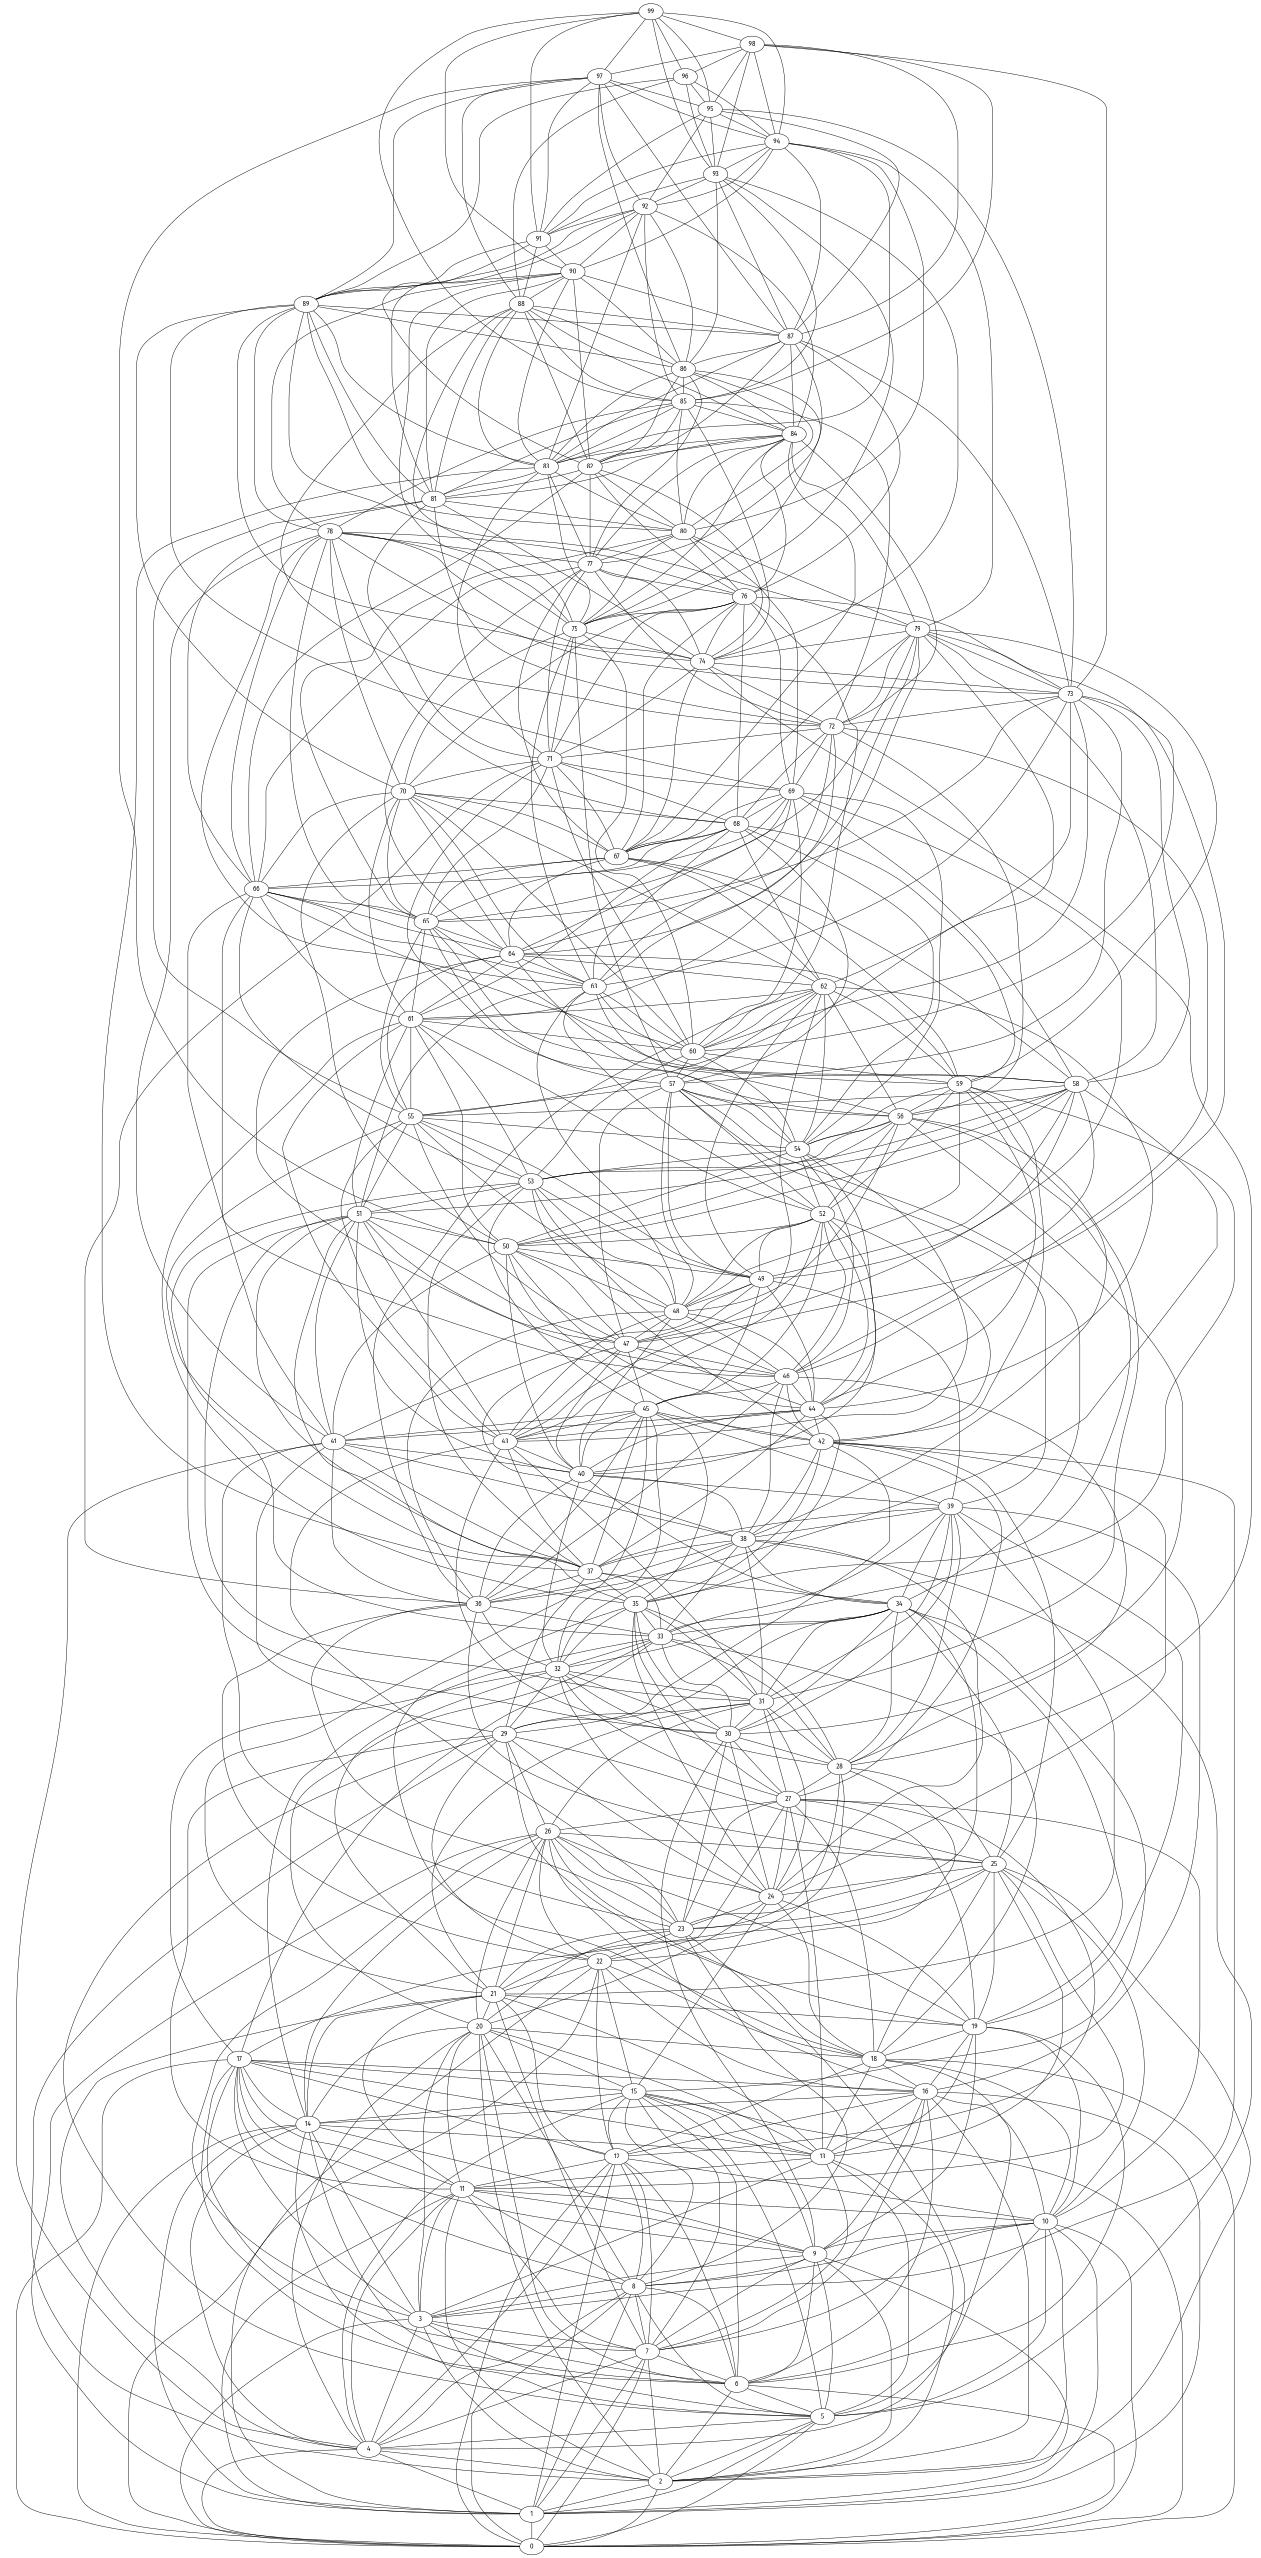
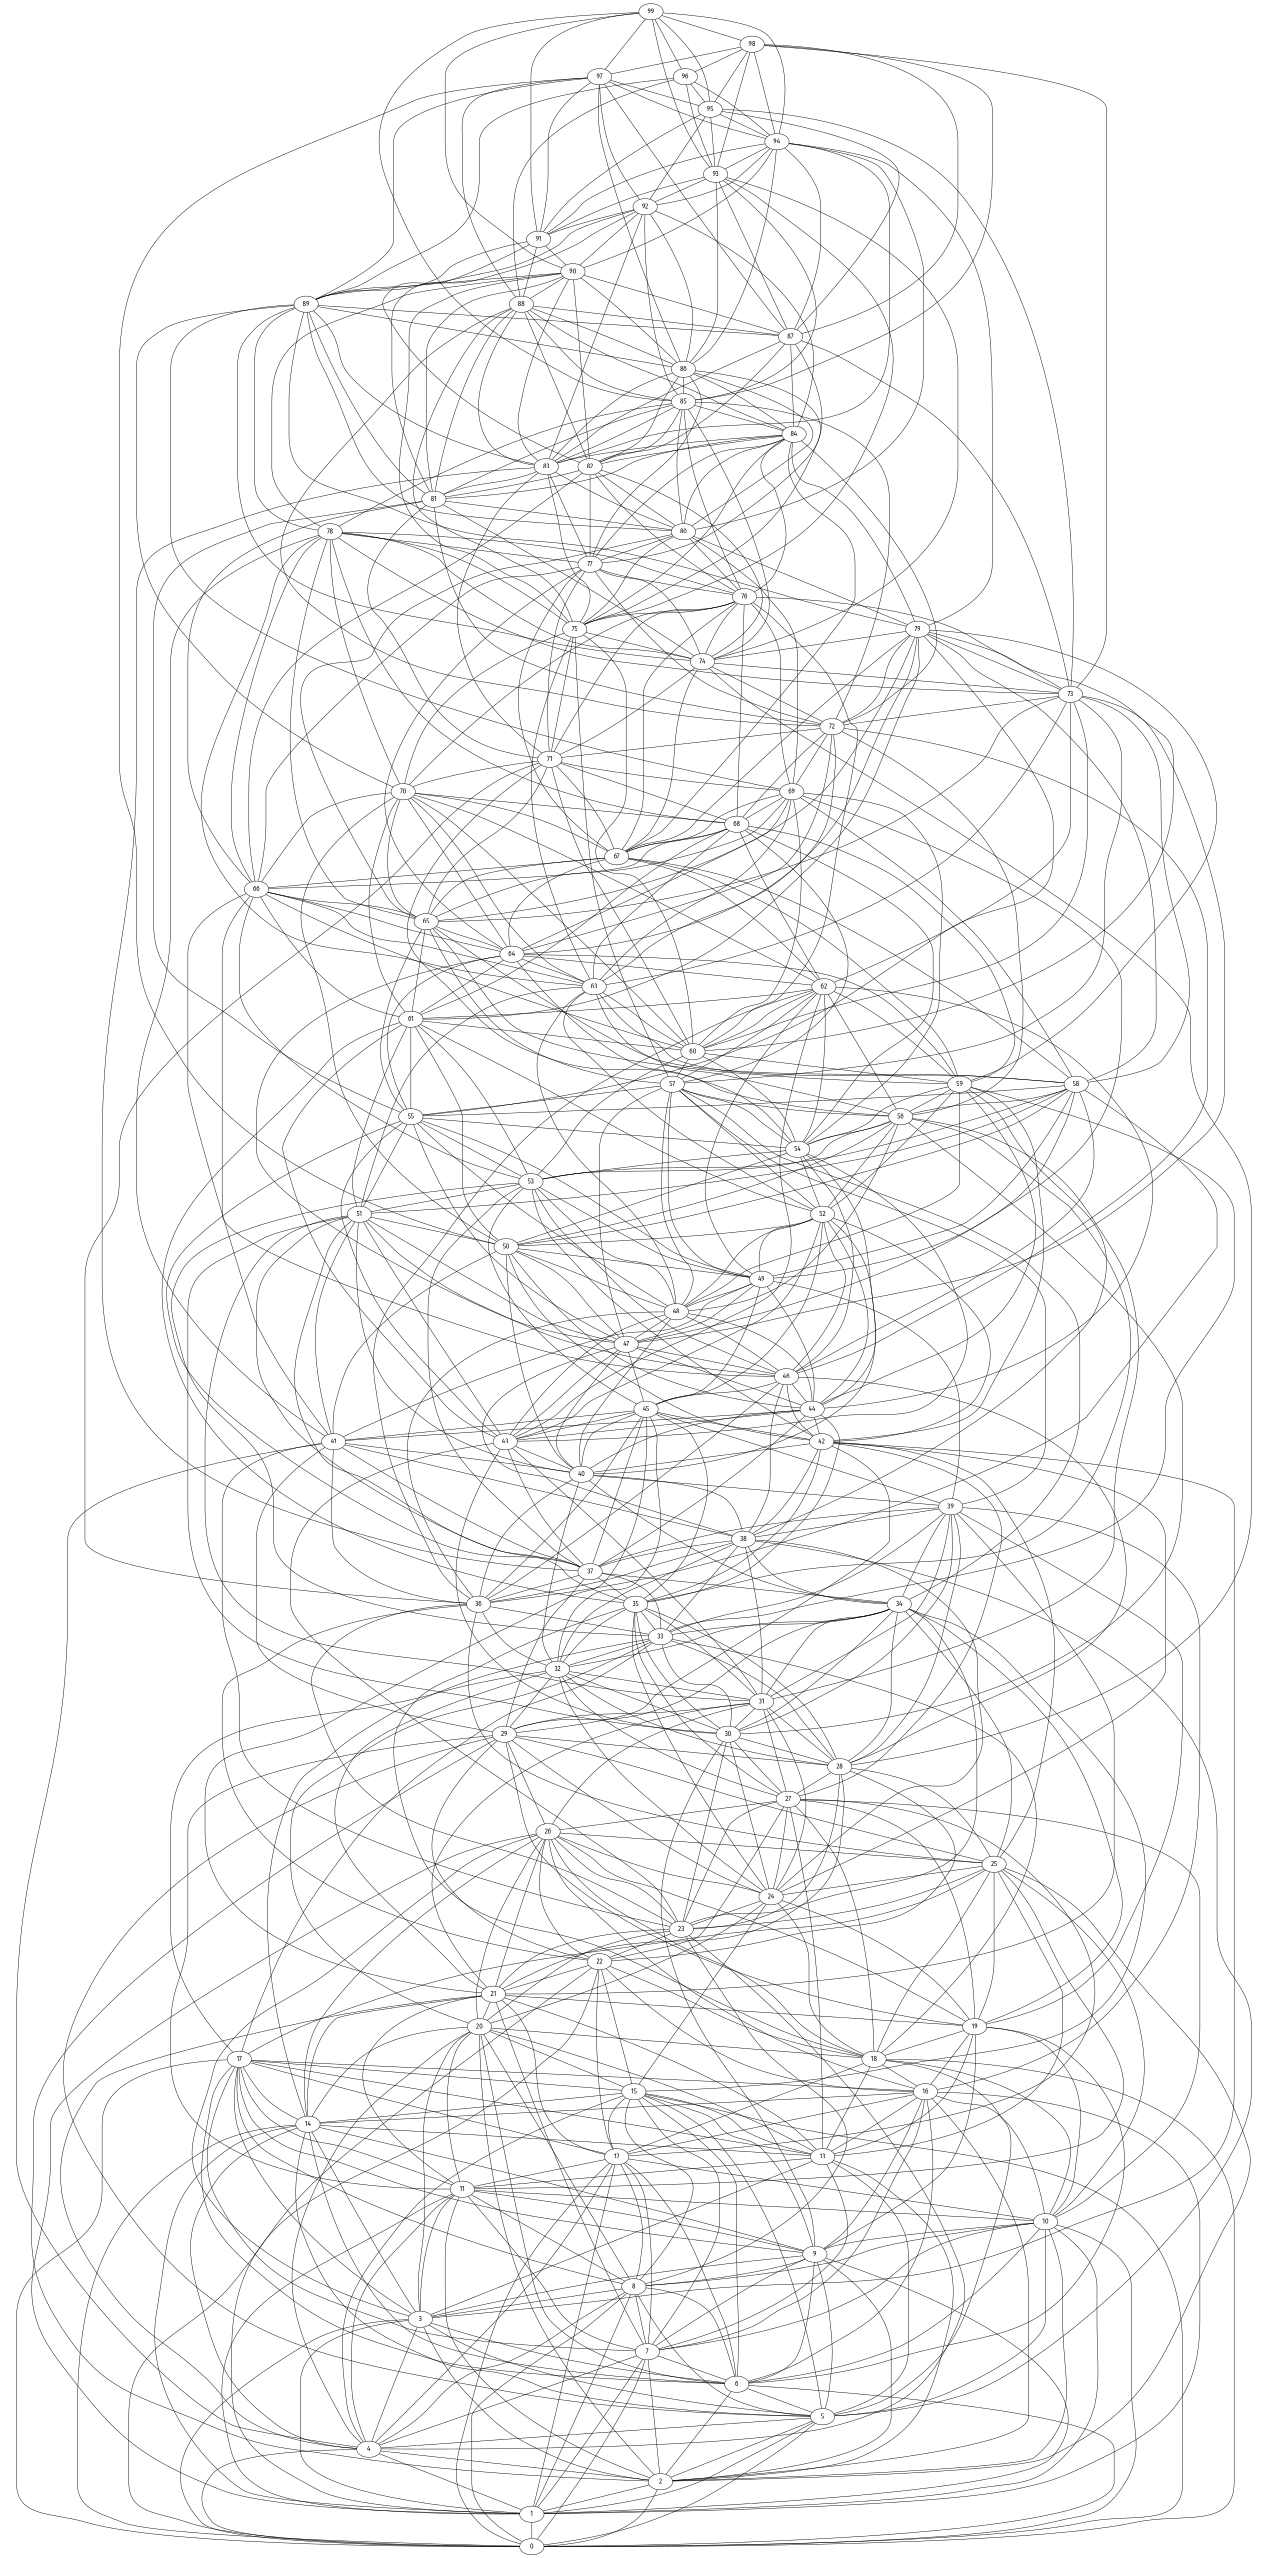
(737, 353) -> (751, 271)
(893, 479) -> (703, 502)
none -> (672, 1750)
(534, 2335) -> (308, 2466)
